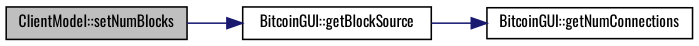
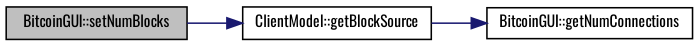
(97, 23) -> (97, 23)
(337, 23) -> (337, 23)
